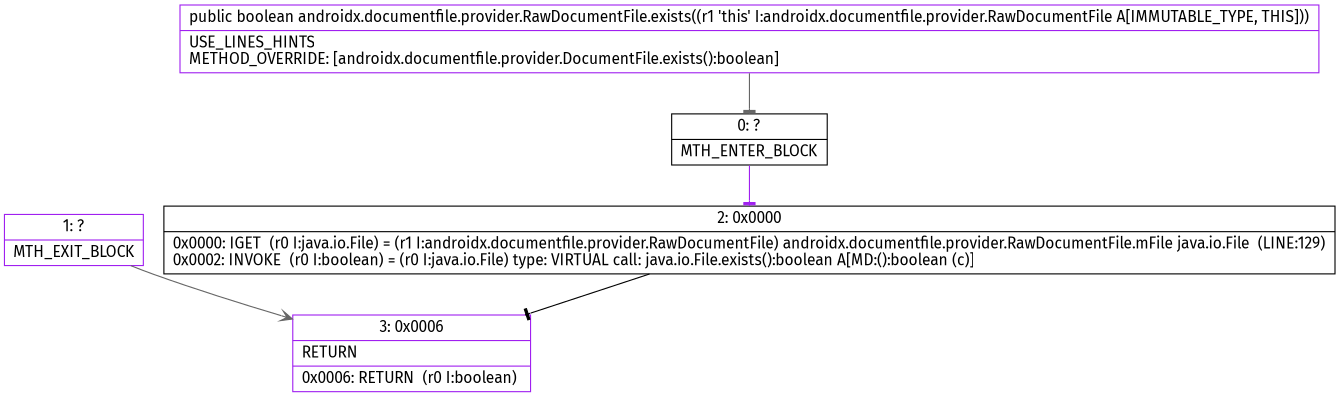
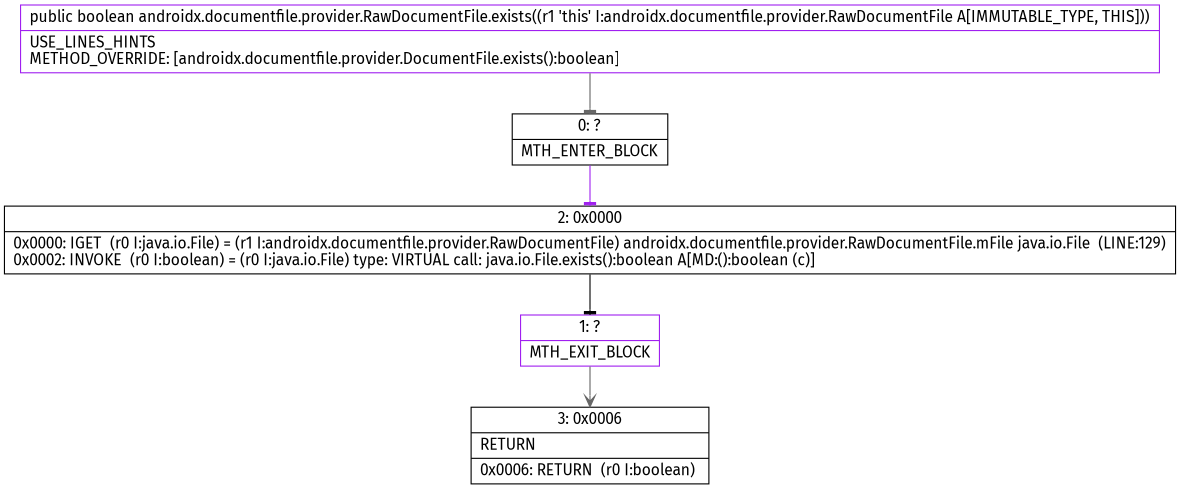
(590, 294) -> (590, 292)
(412, 353) -> (590, 446)
